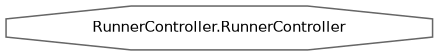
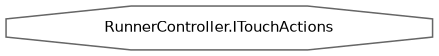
(219, 28) -> (219, 28)
